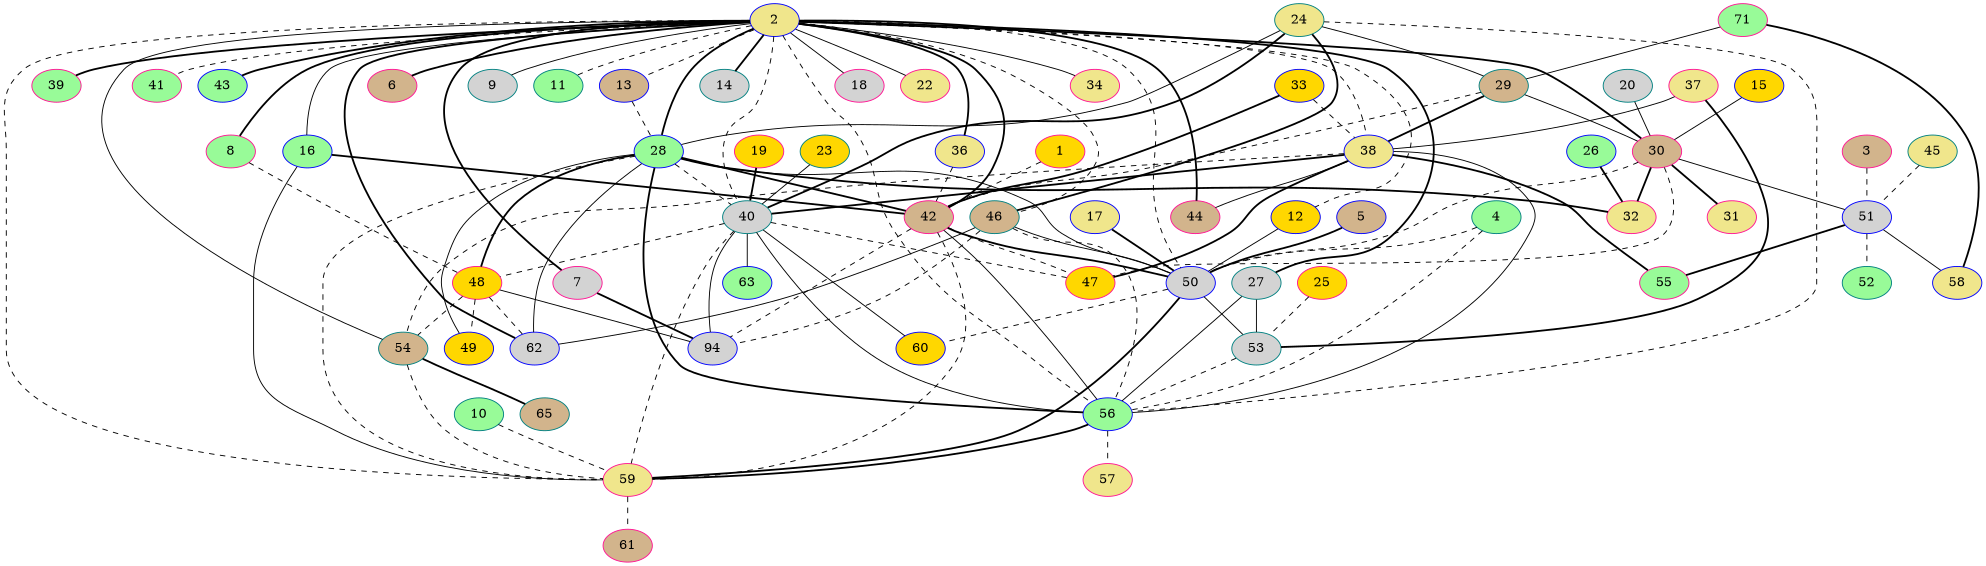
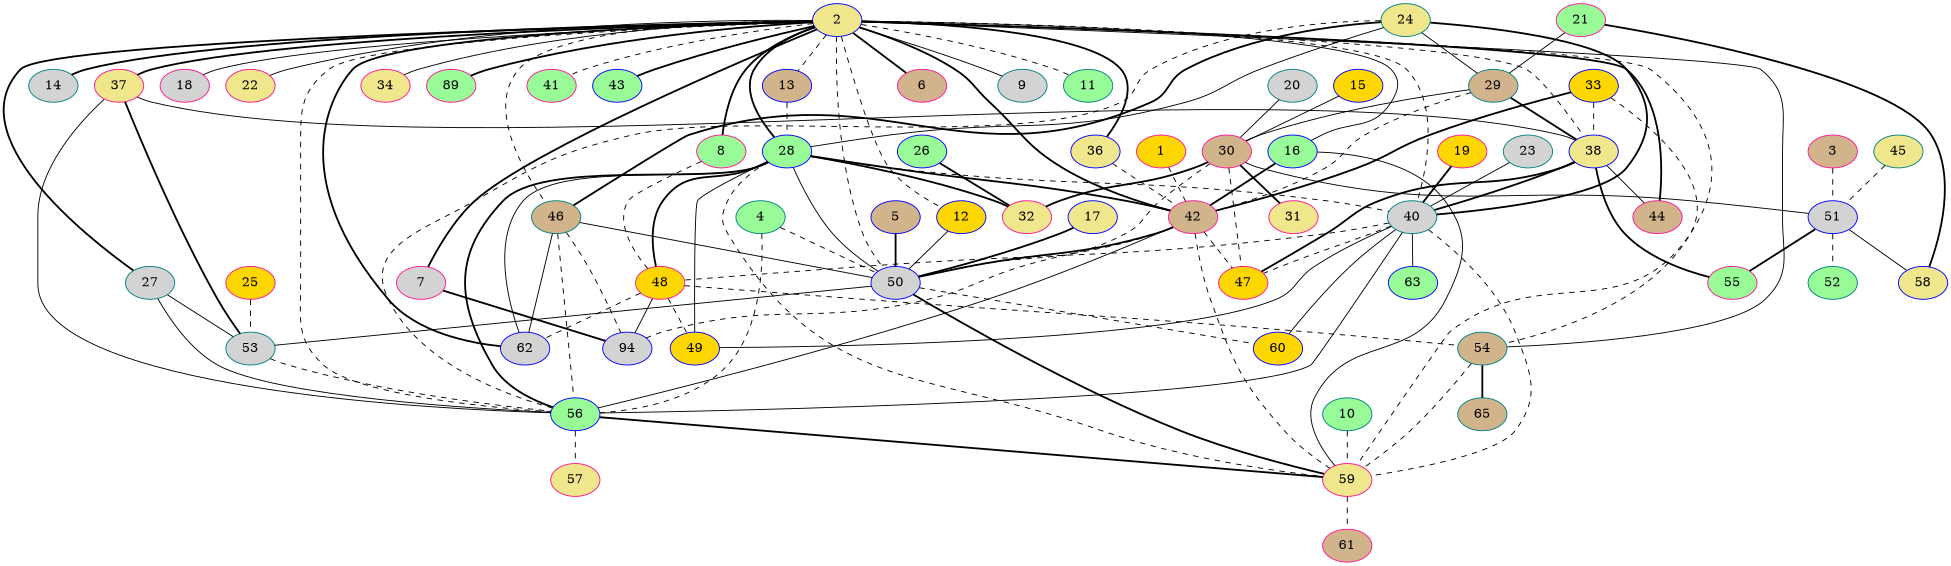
(1743, 20) -> (1581, 20)
(1339, 47) -> (473, 35)
(56, 86) -> (451, 86)
(825, 151) -> (1528, 151)
(923, 180) -> (1648, 281)
(711, 279) -> (1068, 334)
(1436, 329) -> (176, 371)
